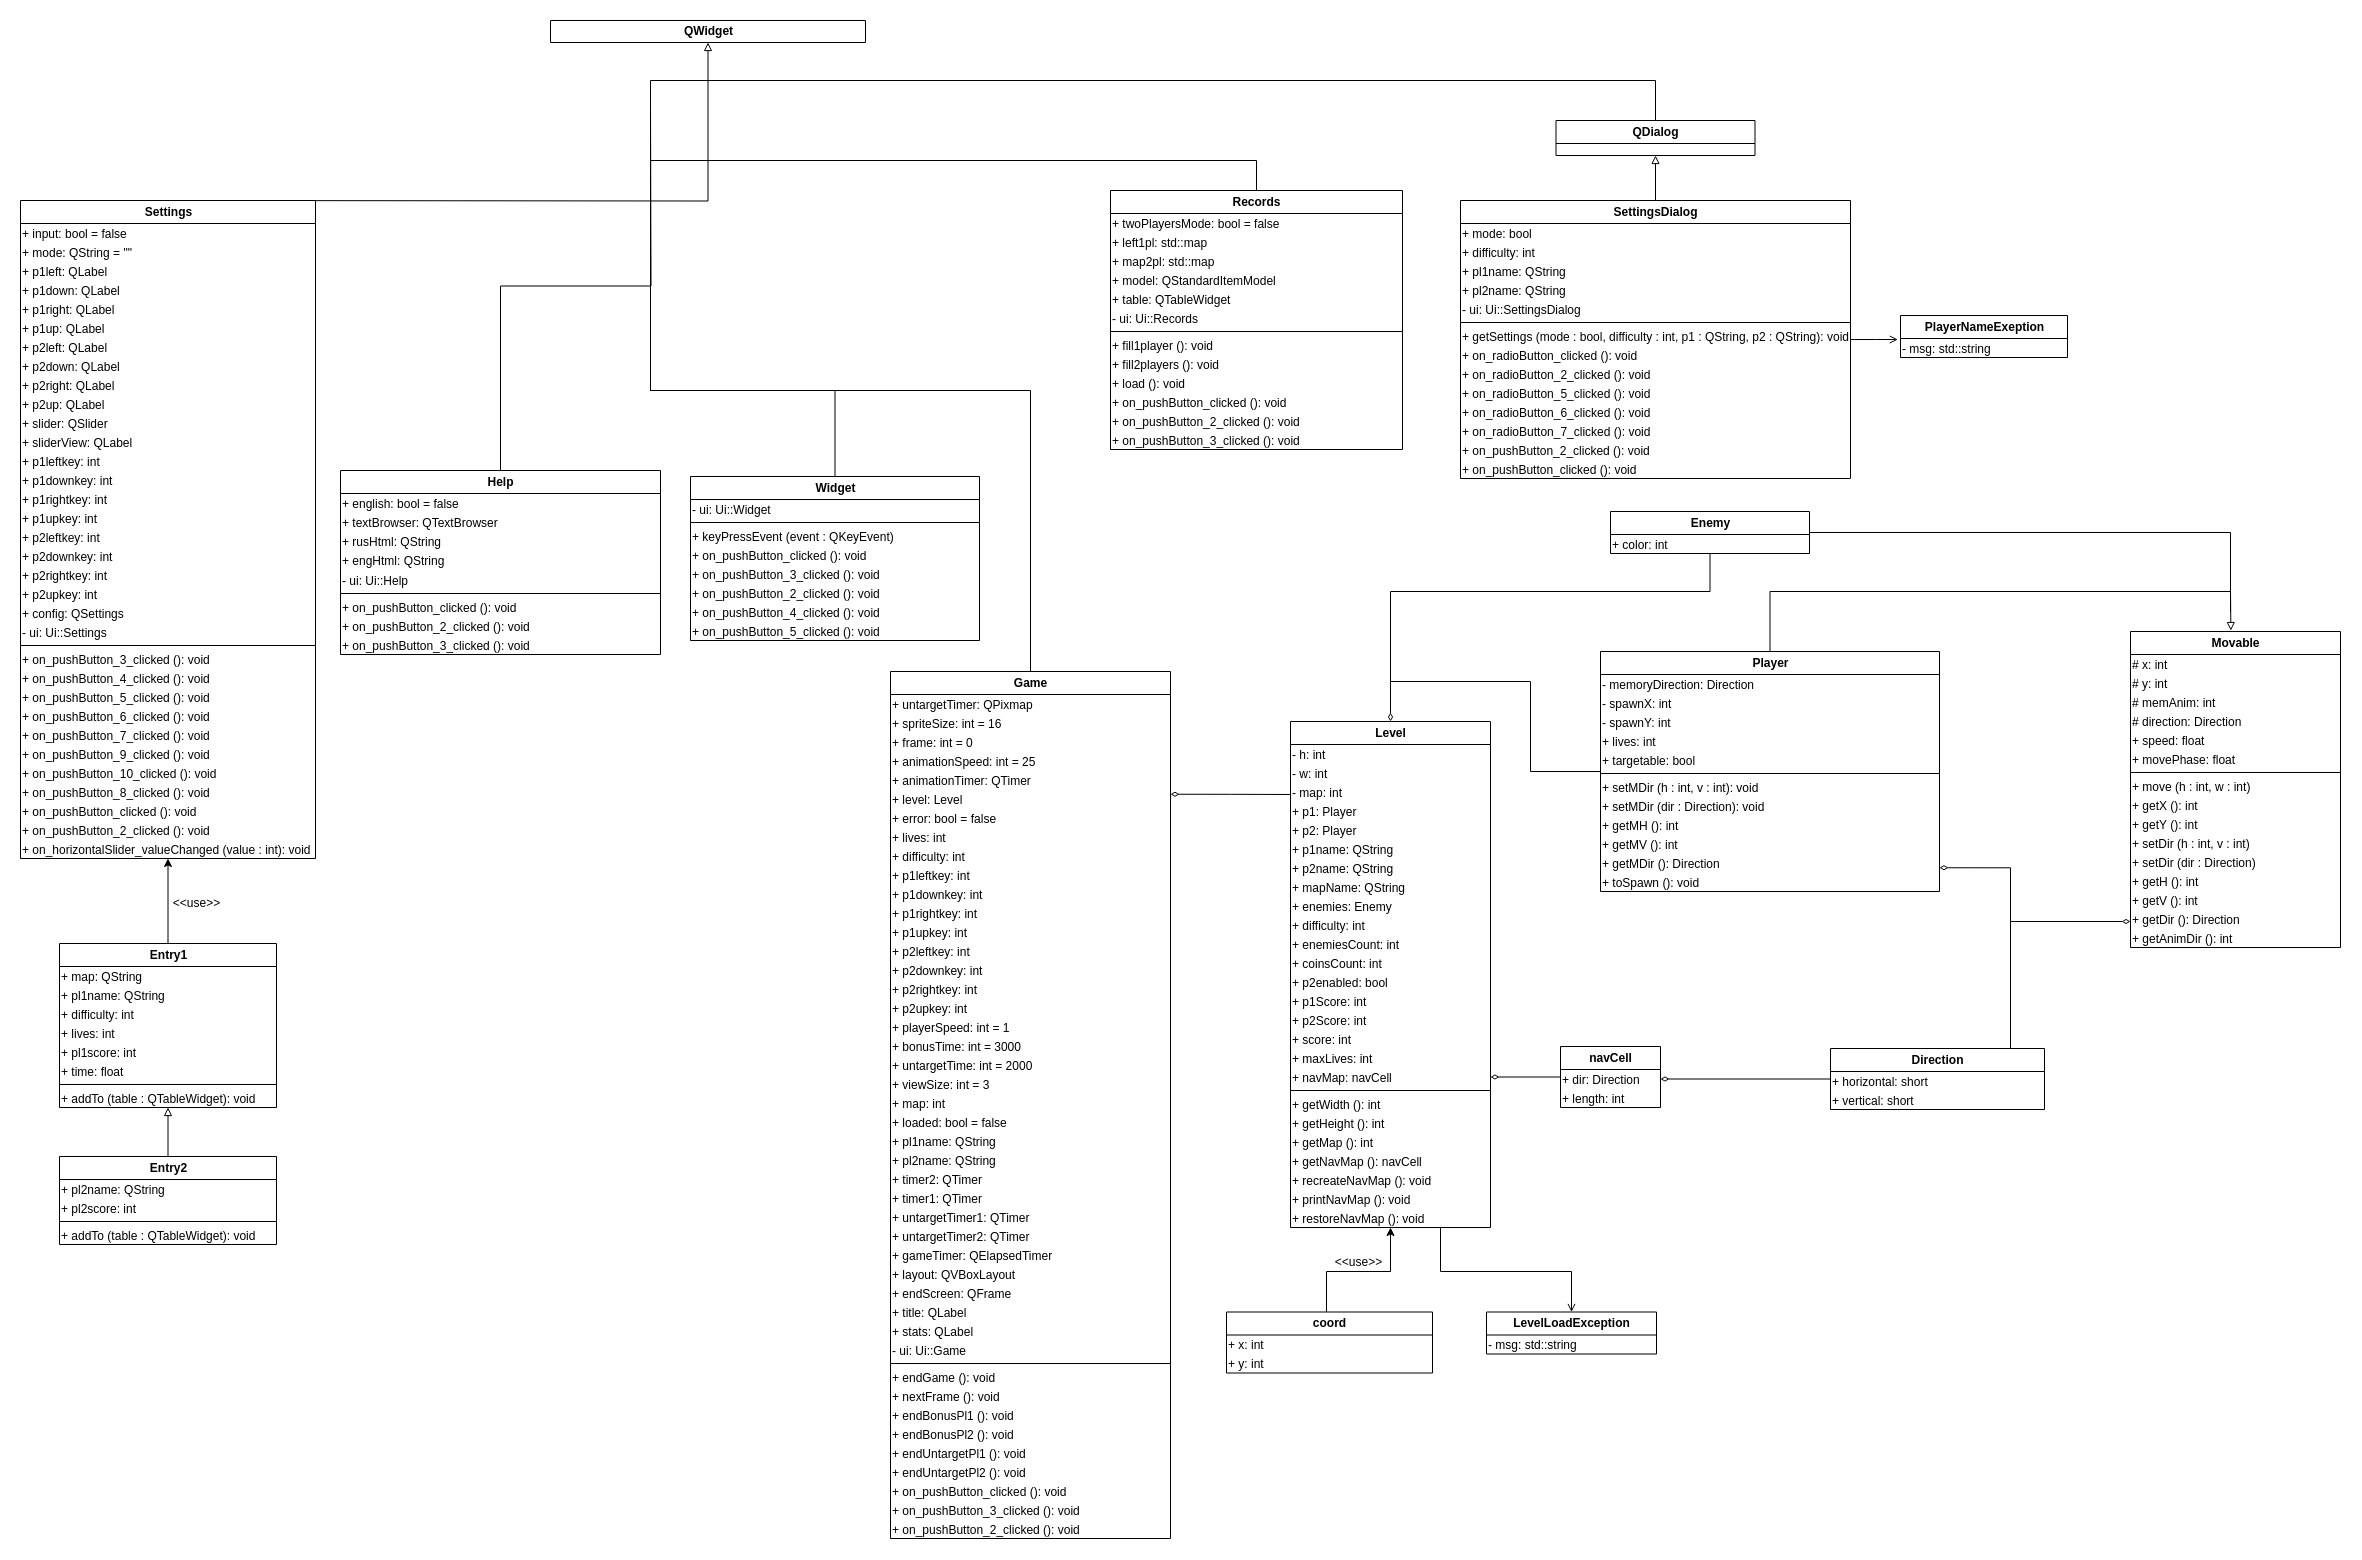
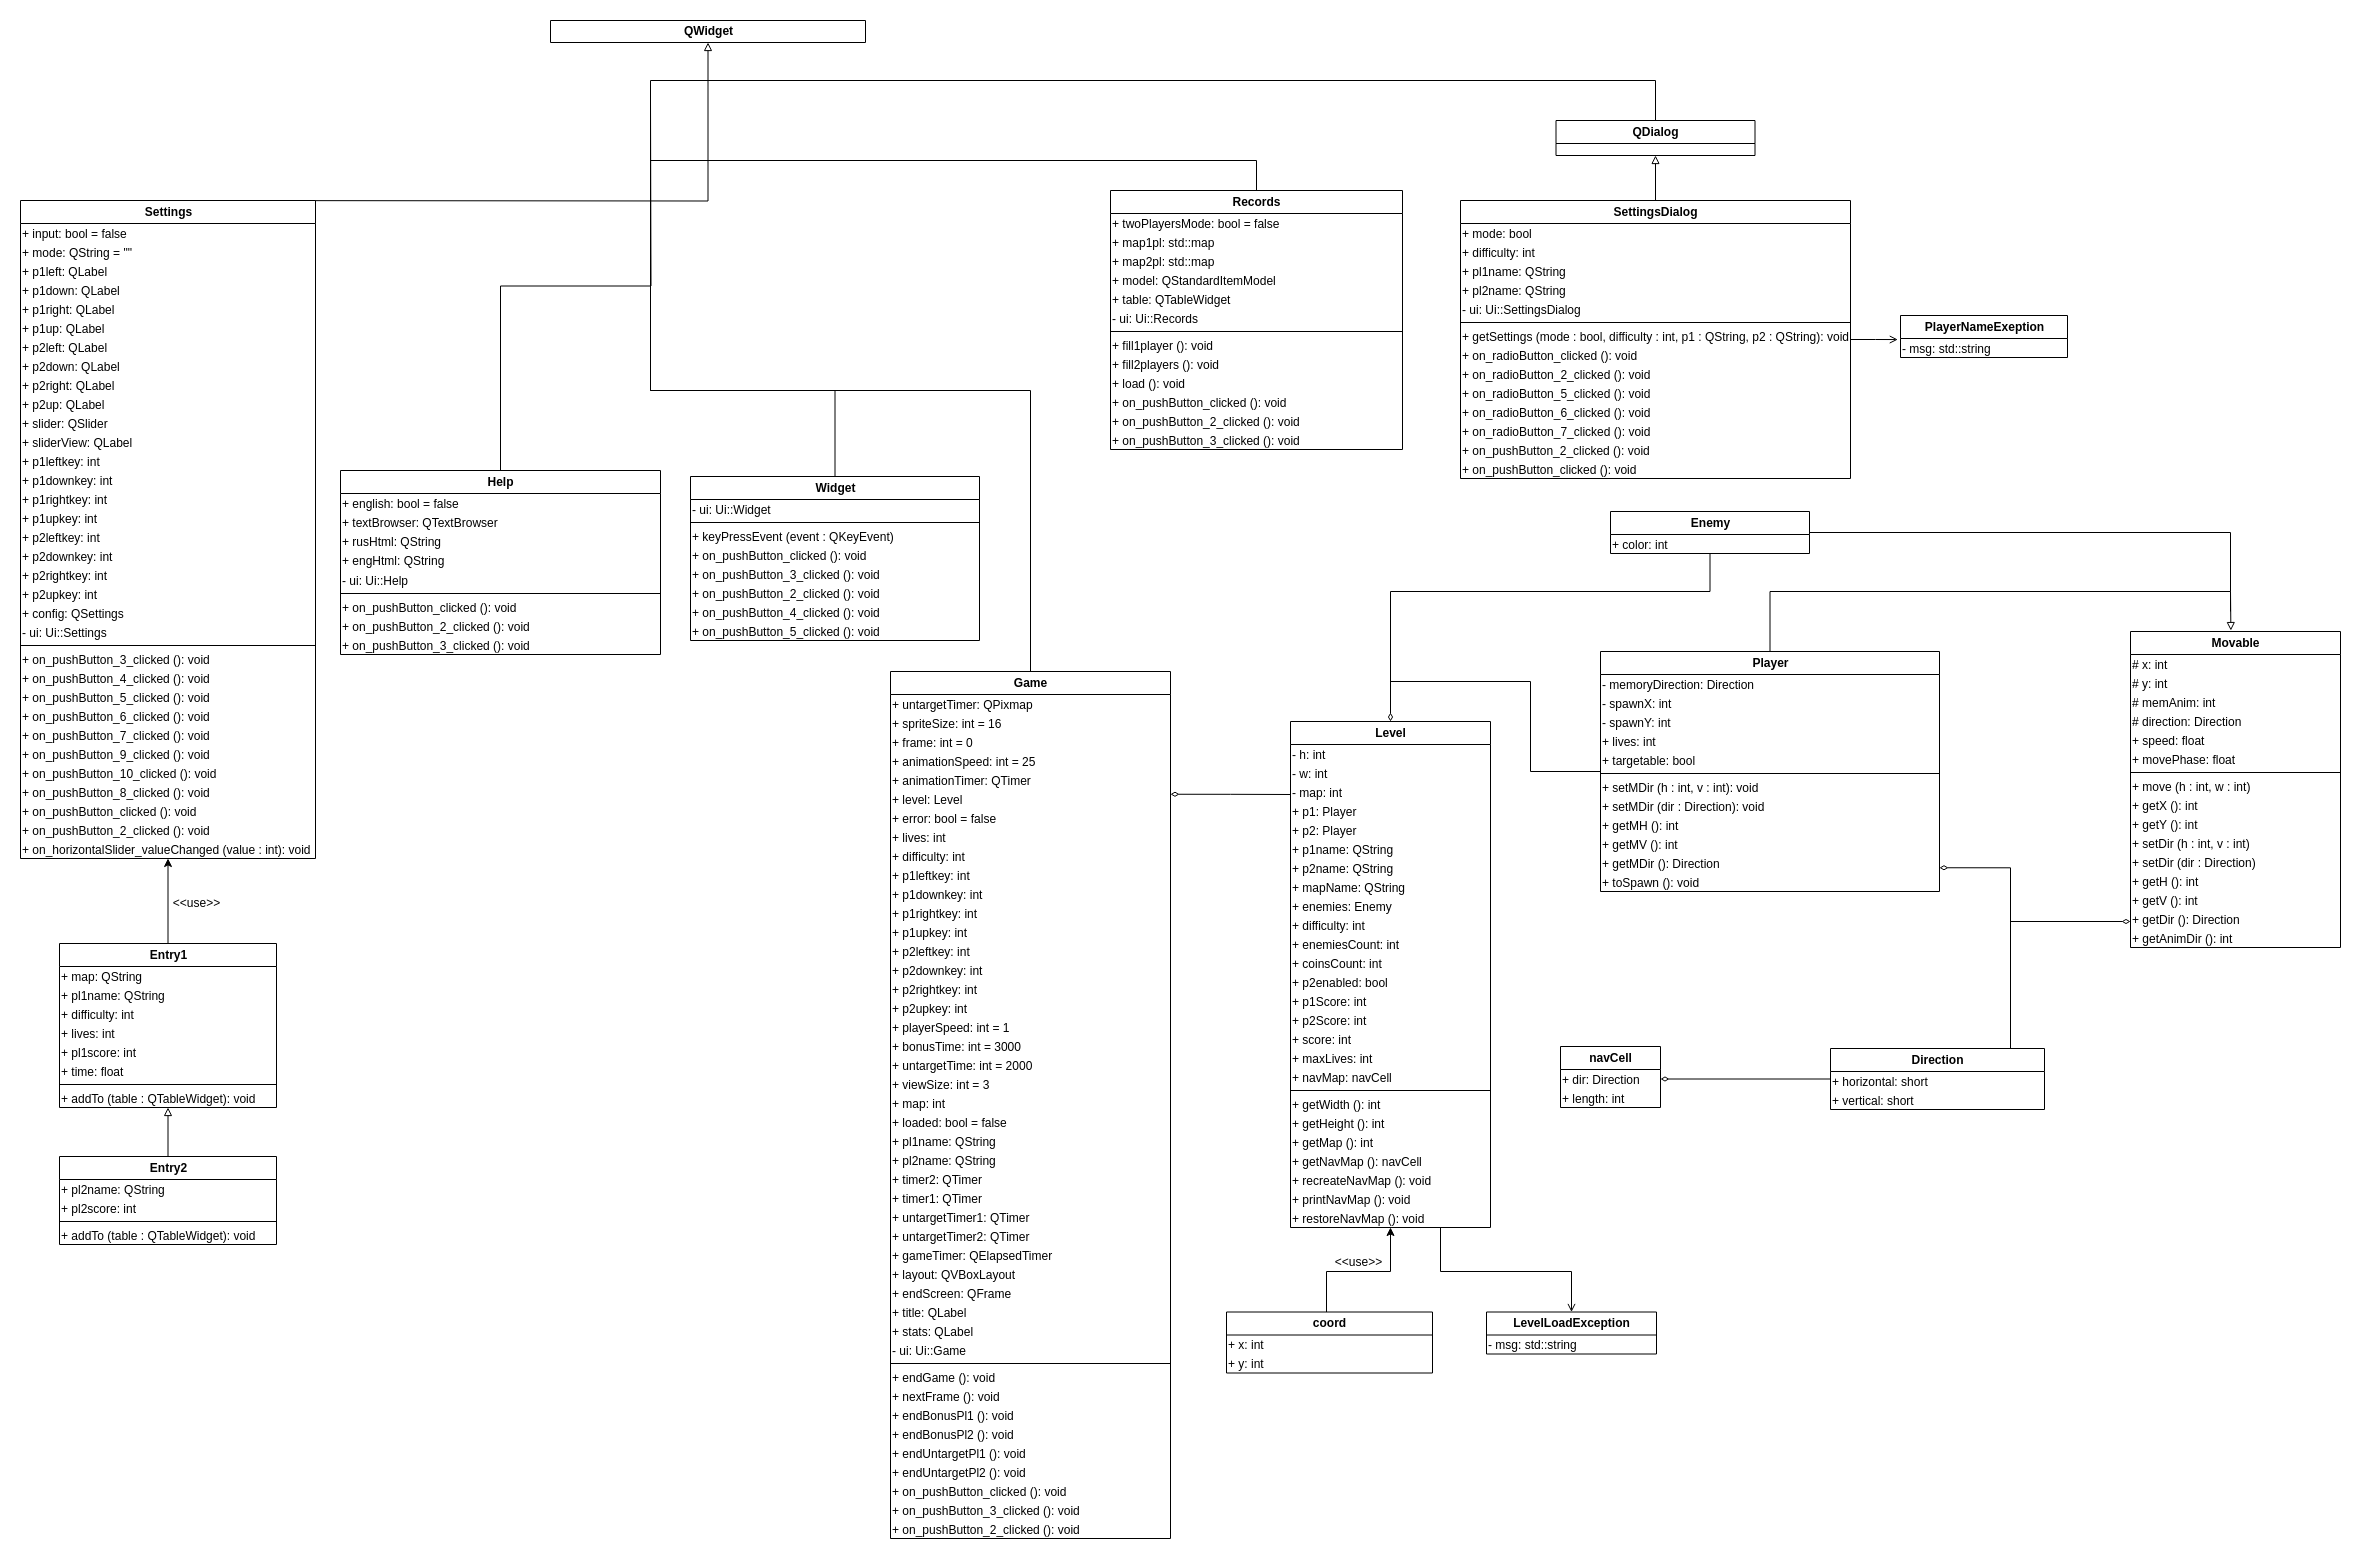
(1165, 243) -> (1163, 243)
(1528, 1077) -> none
